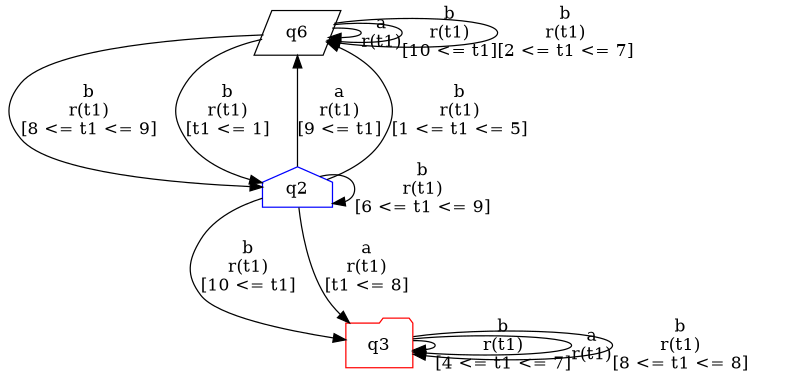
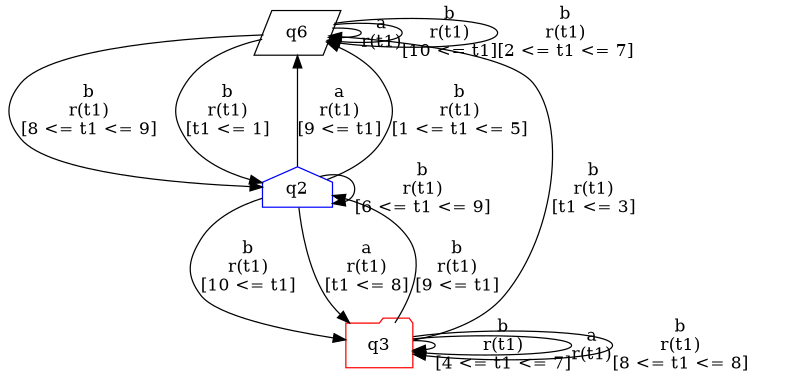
none -> (552, 144)
none -> (412, 245)
